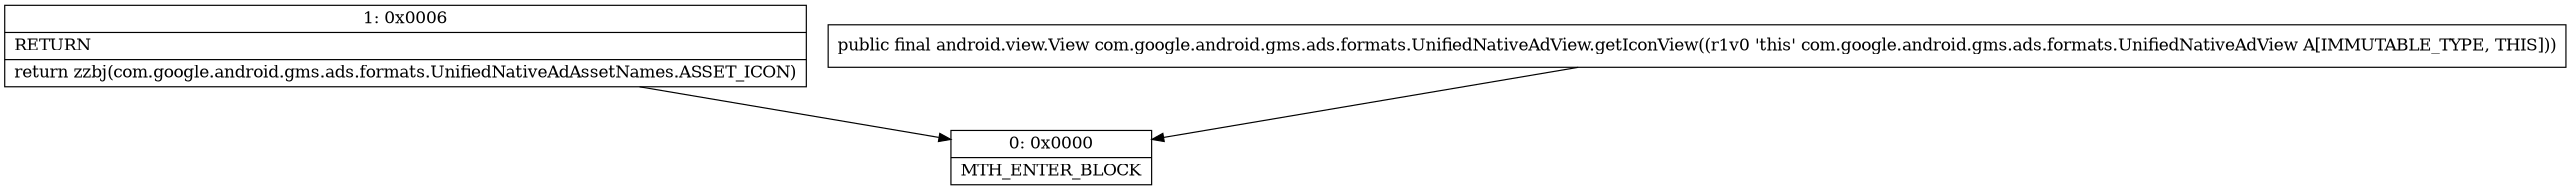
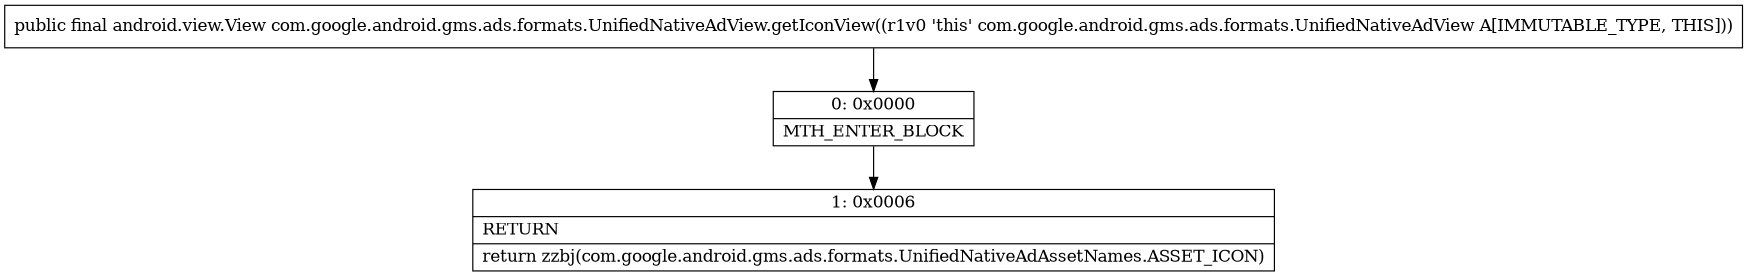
(789, 112) -> (874, 162)
